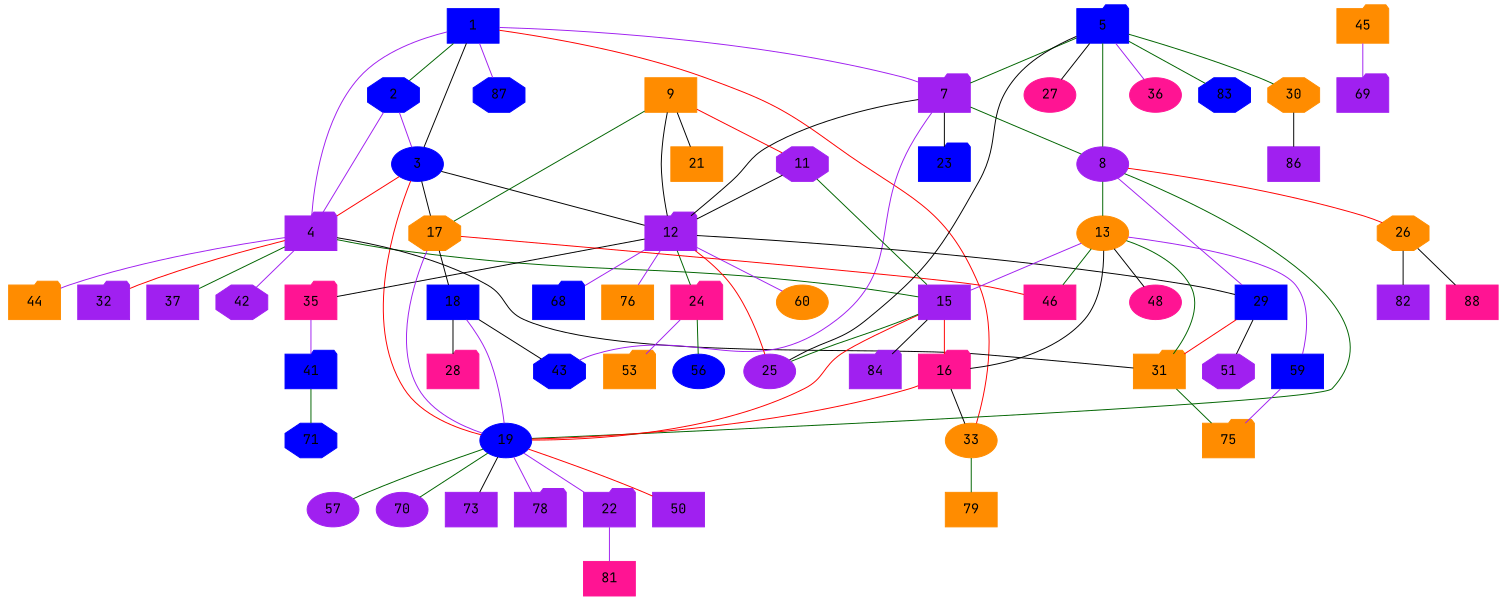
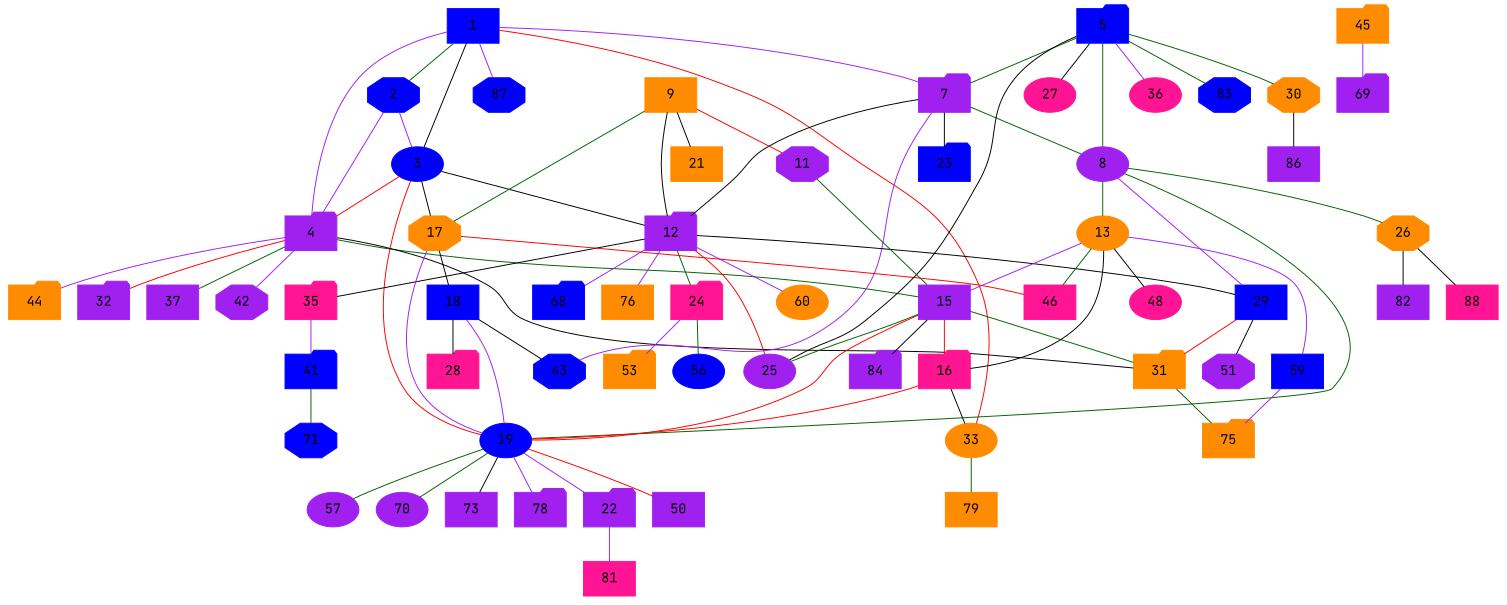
(1256, 190) -> (1256, 190)
(740, 197) -> none
(1184, 277) -> (1052, 337)
